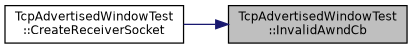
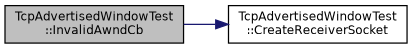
(200, 24) -> (200, 24)
